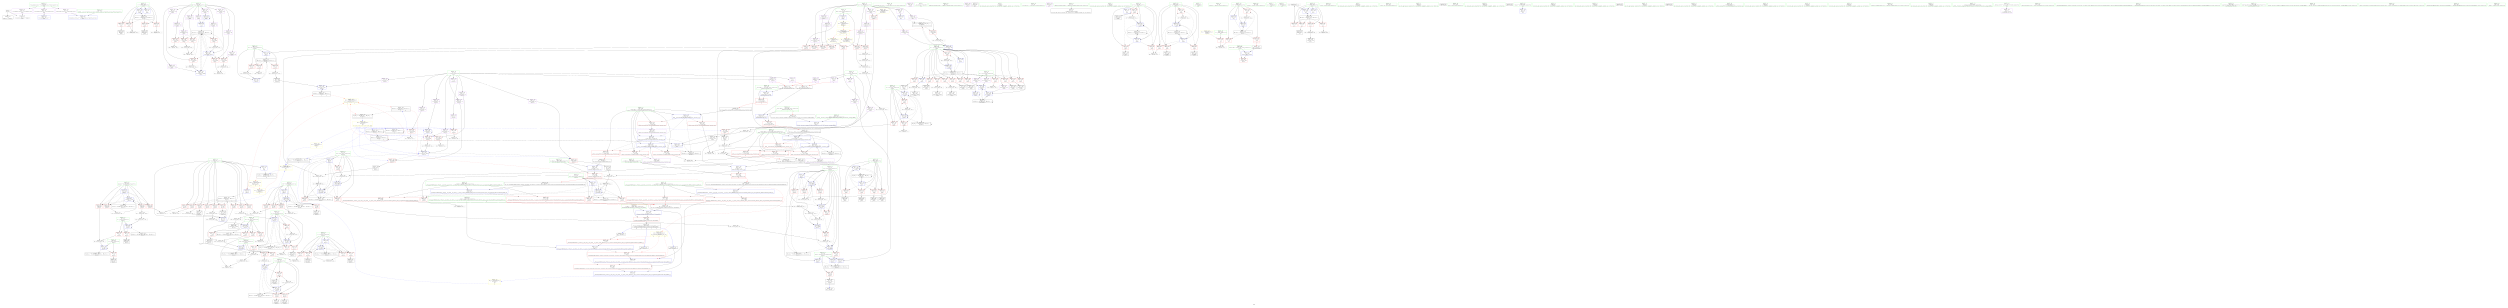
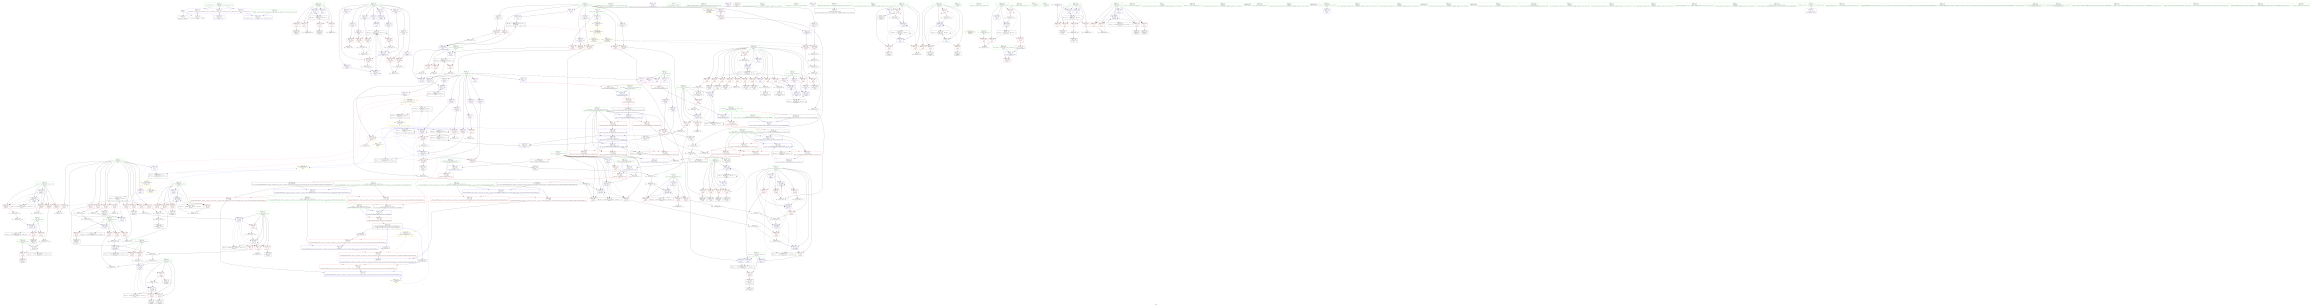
(295, 261) -> none
